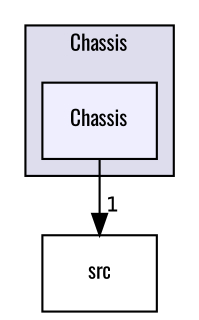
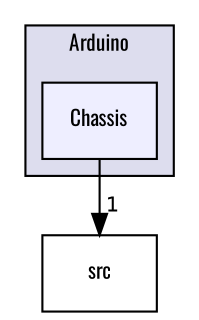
(100, 46) -> (100, 46)
